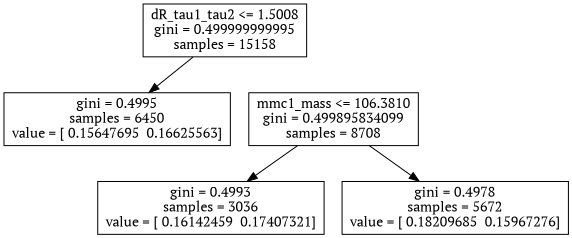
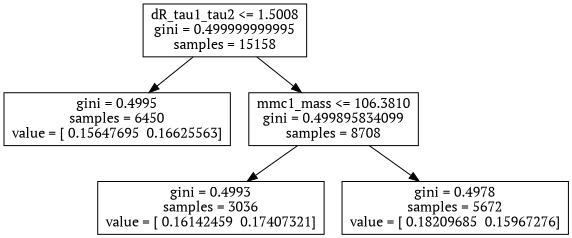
none -> (275, 71)
